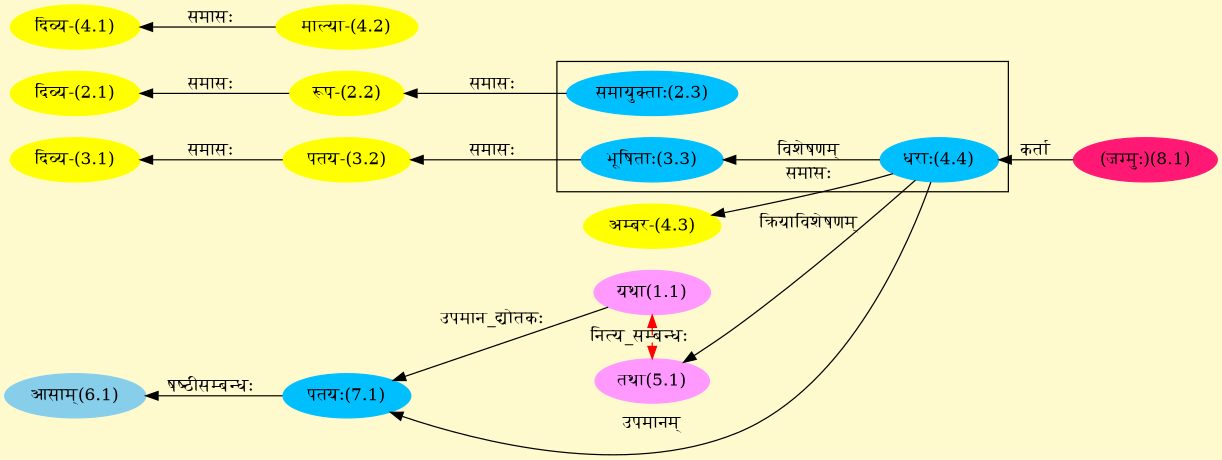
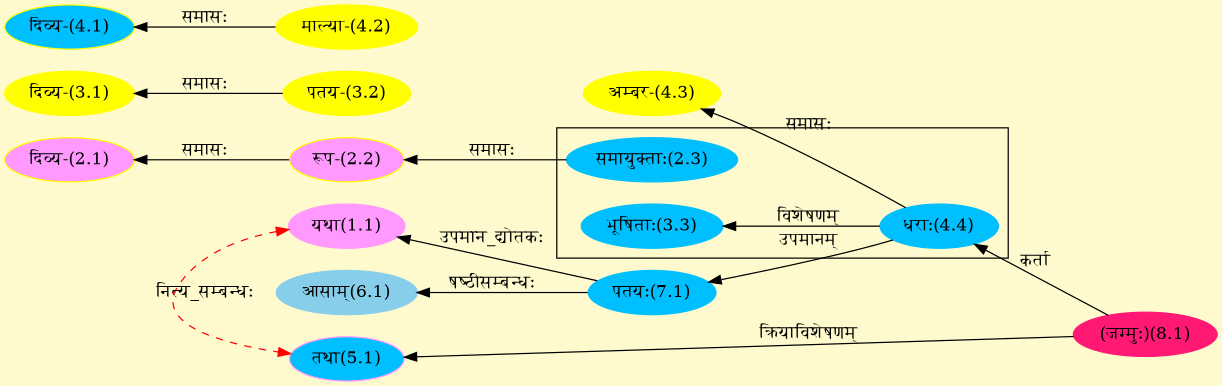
(75, 27) -> (70, 27)
(75, 93) -> (70, 160)
(347, 93) -> (347, 160)
(502, 160) -> none
(808, 272) -> (745, 347)
(507, 342) -> (504, 260)
(652, 381) -> (347, 359)
